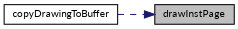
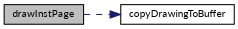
(131, 14) -> (97, 14)
